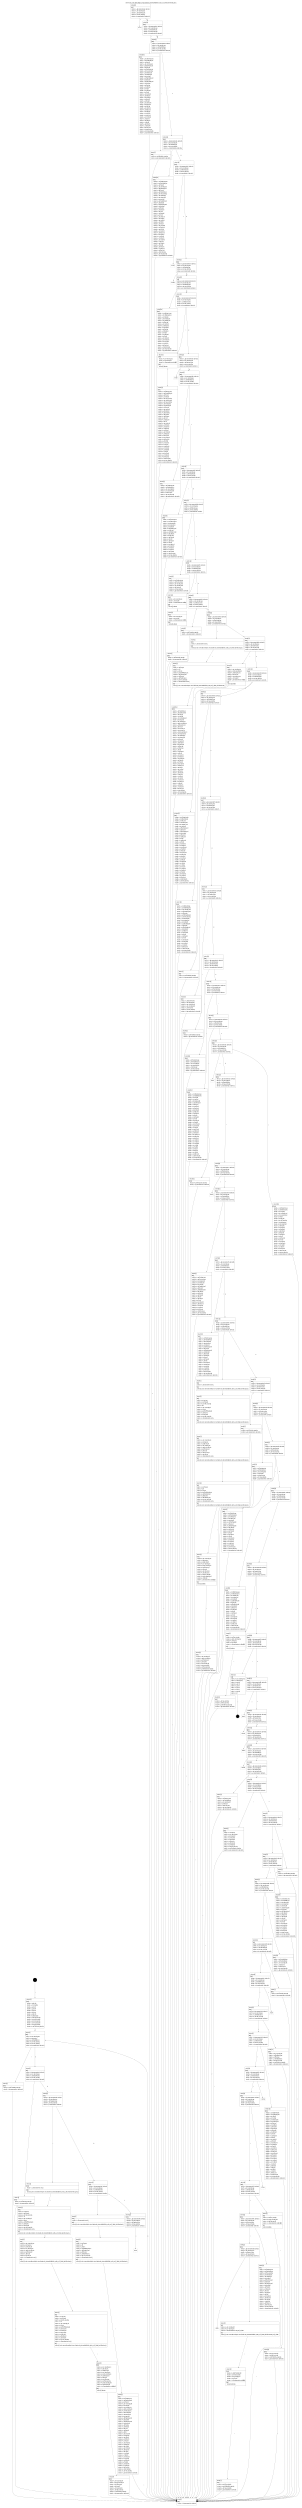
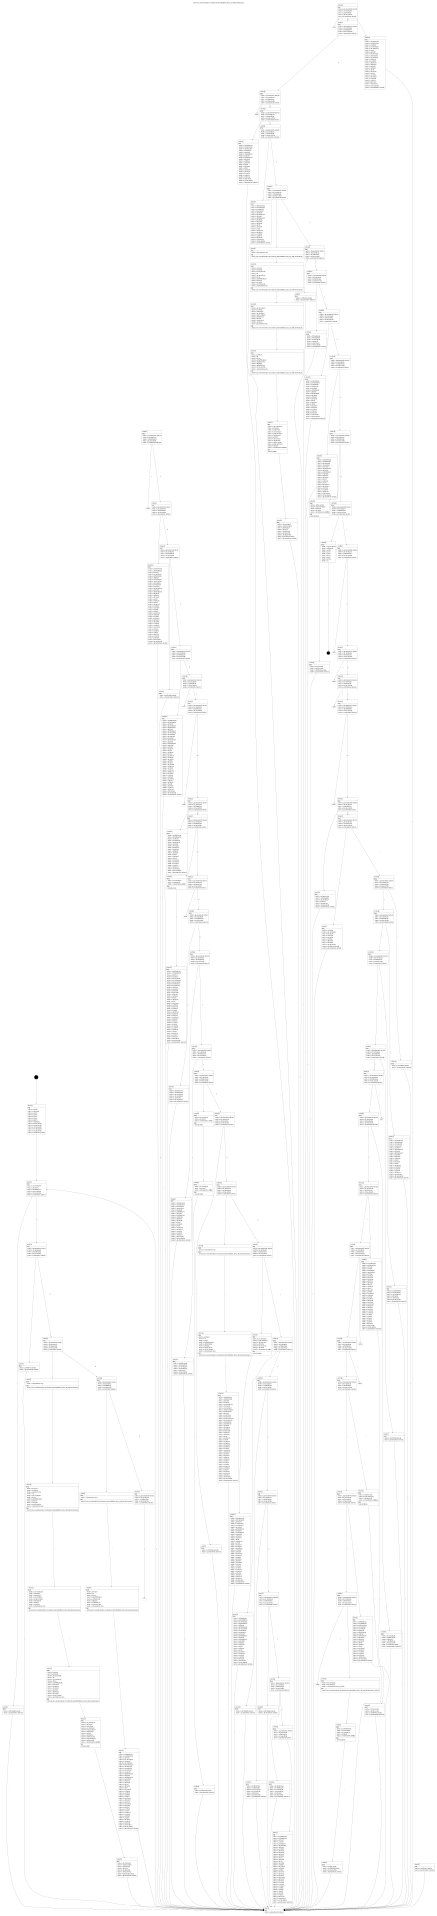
(218, 1021) -> none
